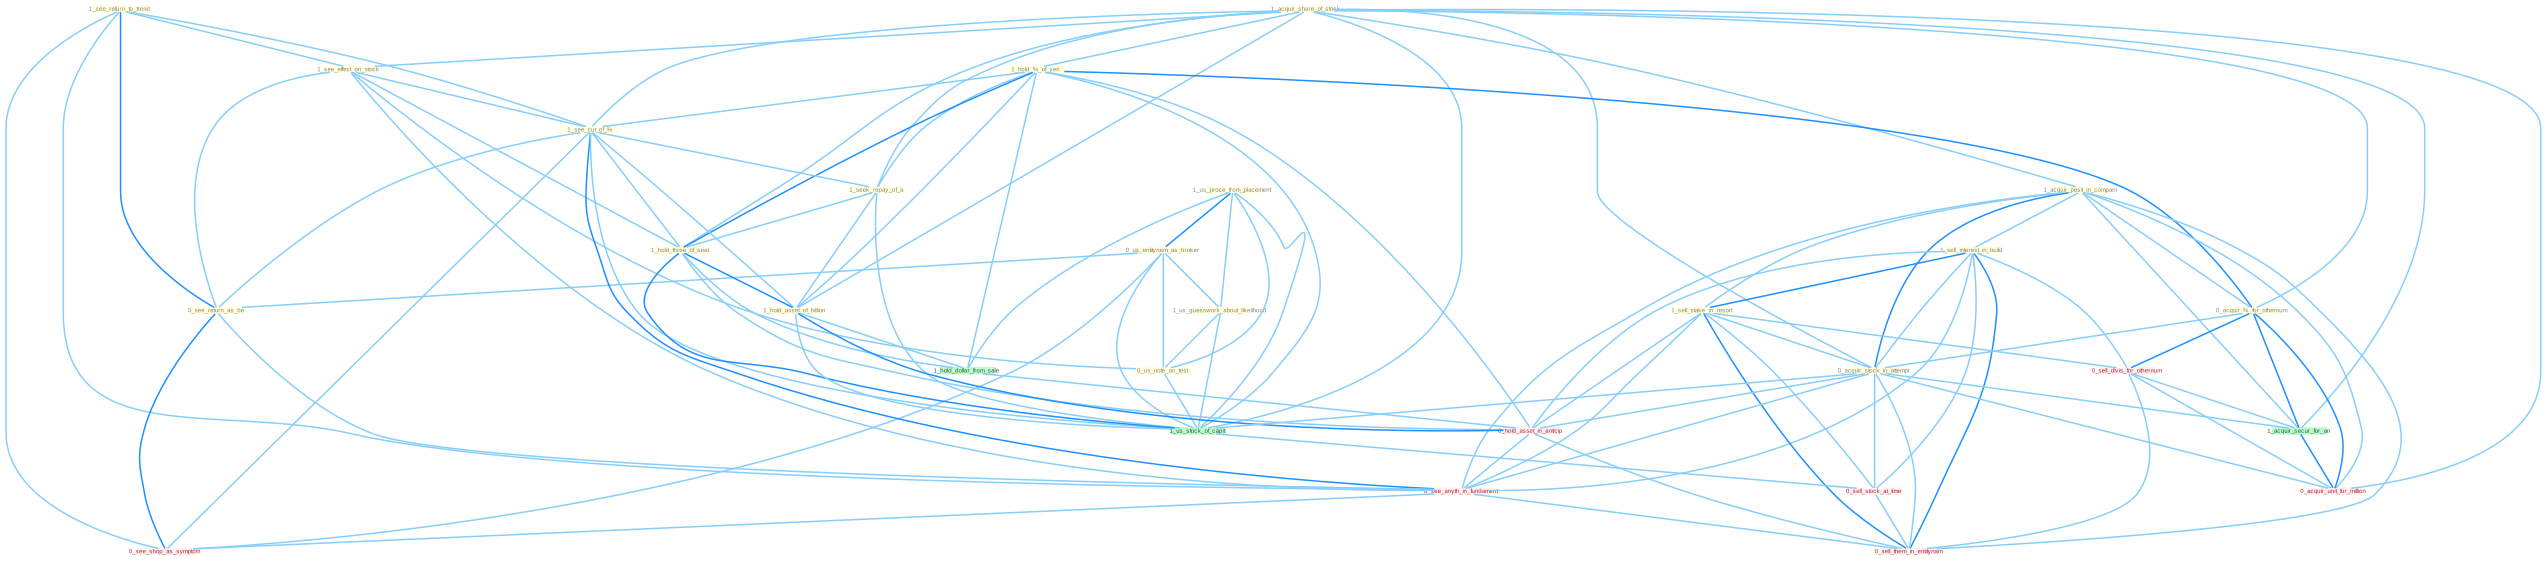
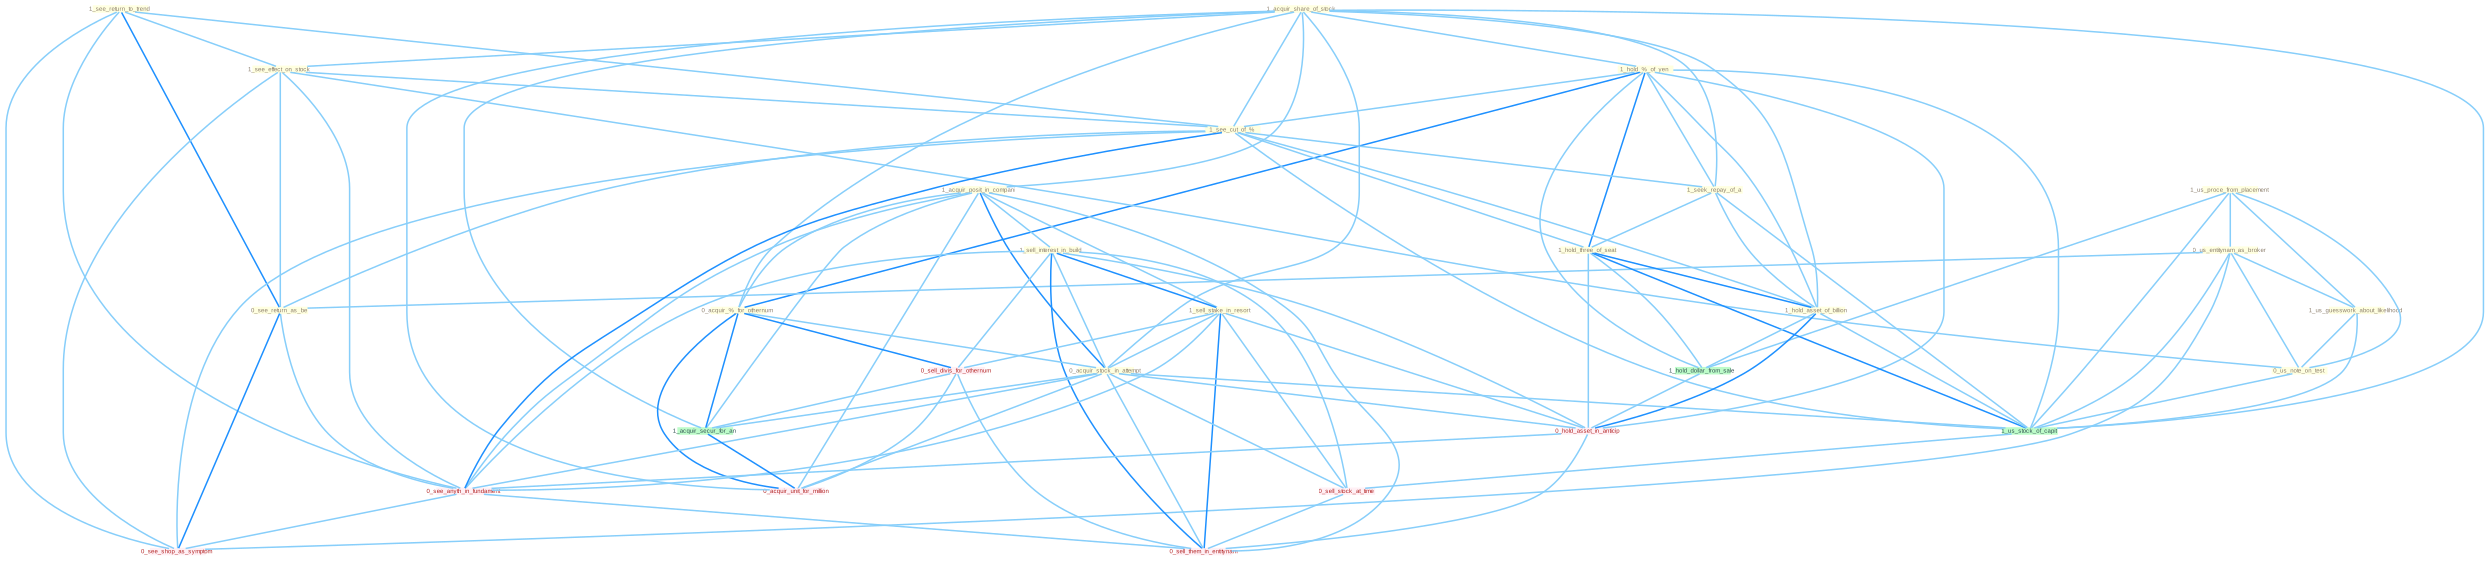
(901, 102) -> none
(515, 160) -> (78, 297)
(1198, 220) -> (2230, 220)
